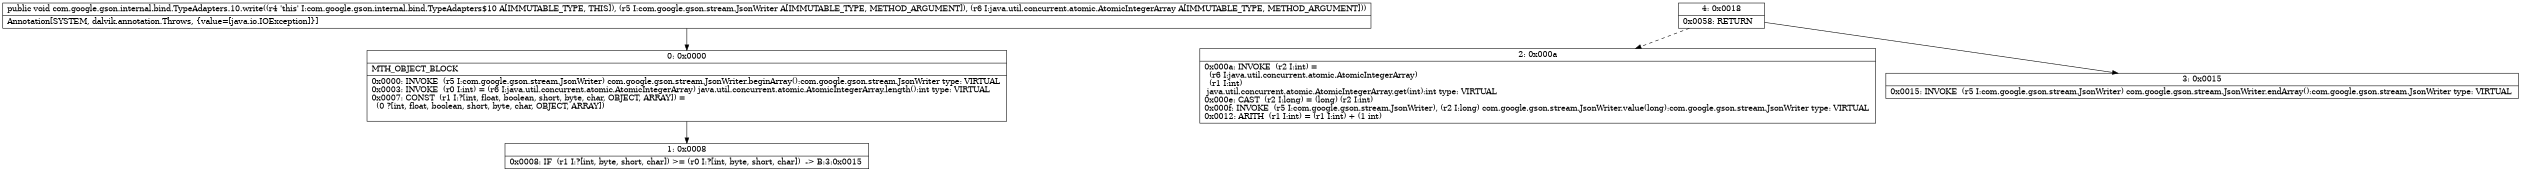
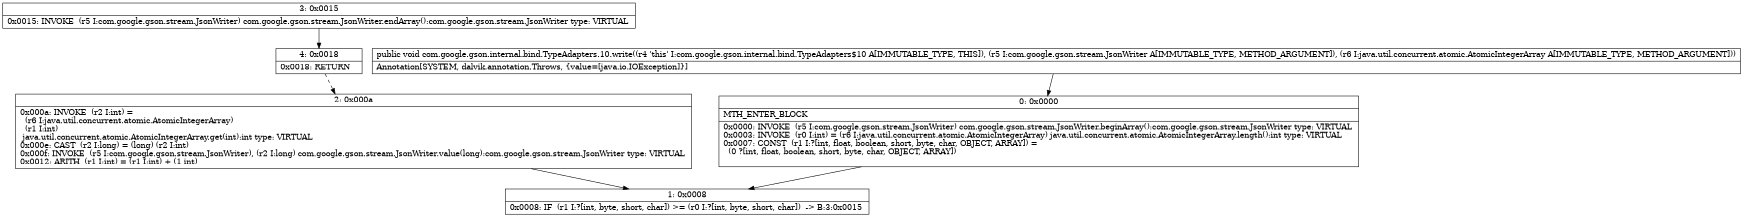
(1722, 22) -> (319, 67)
(1939, 47) -> (319, 36)
(415, 69) -> (766, 115)
none -> (577, 178)
